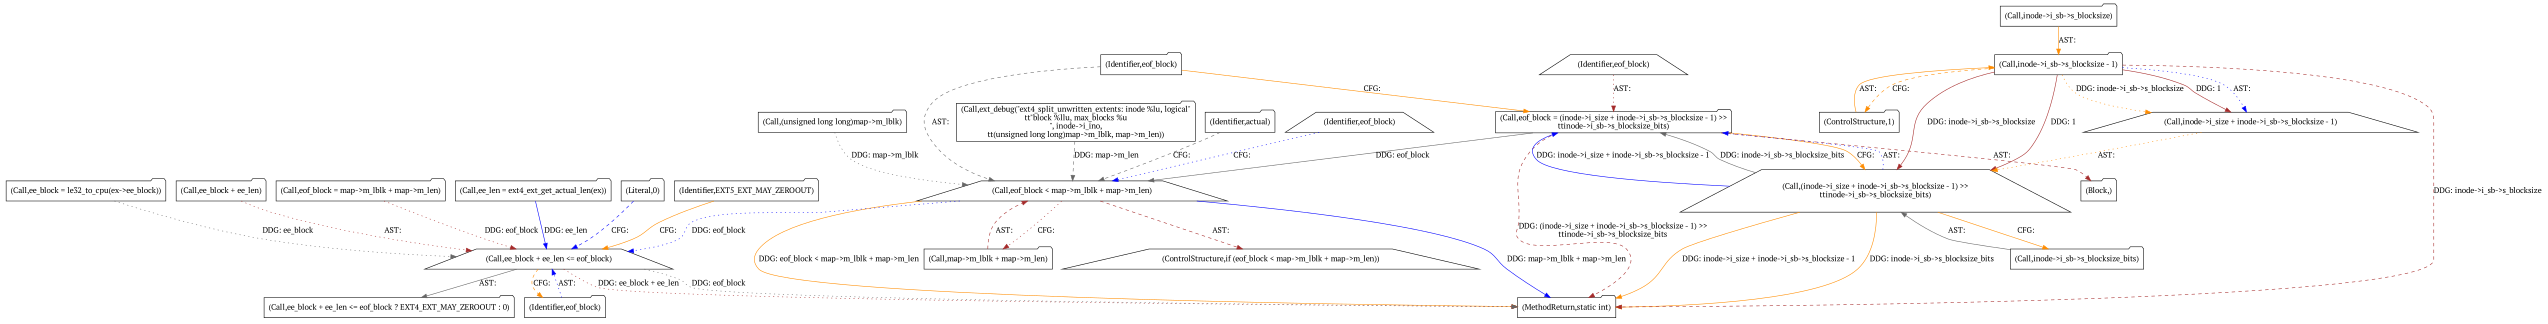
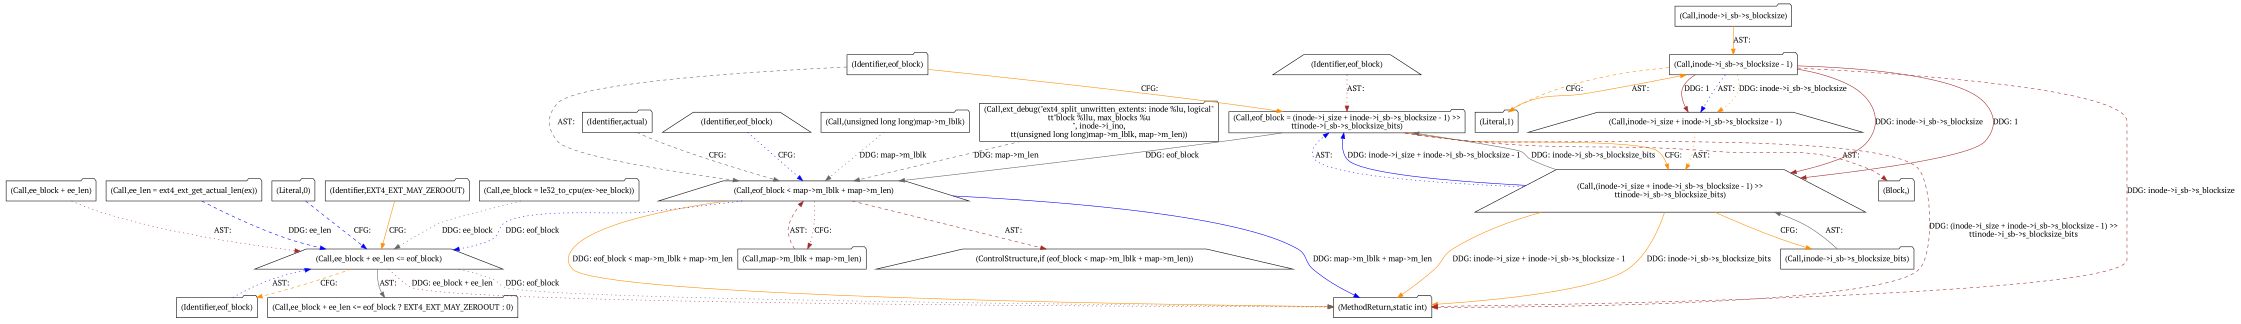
(1859, 122) -> (1497, 122)
(361, 191) -> none
(746, 191) -> (397, 191)
(540, 222) -> (260, 228)
